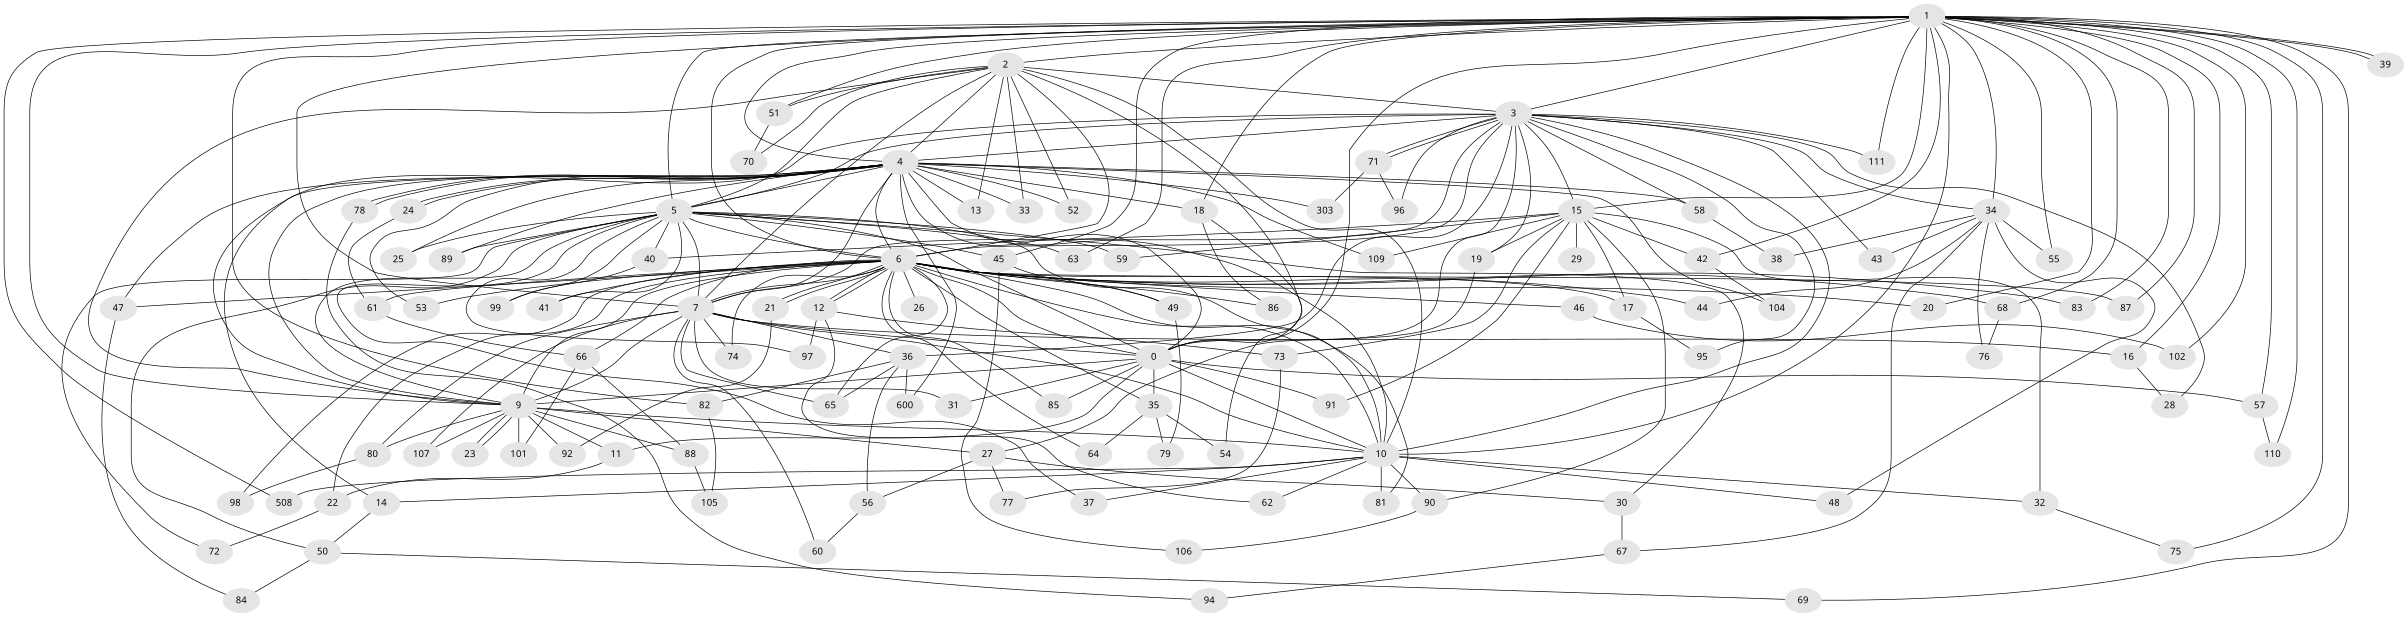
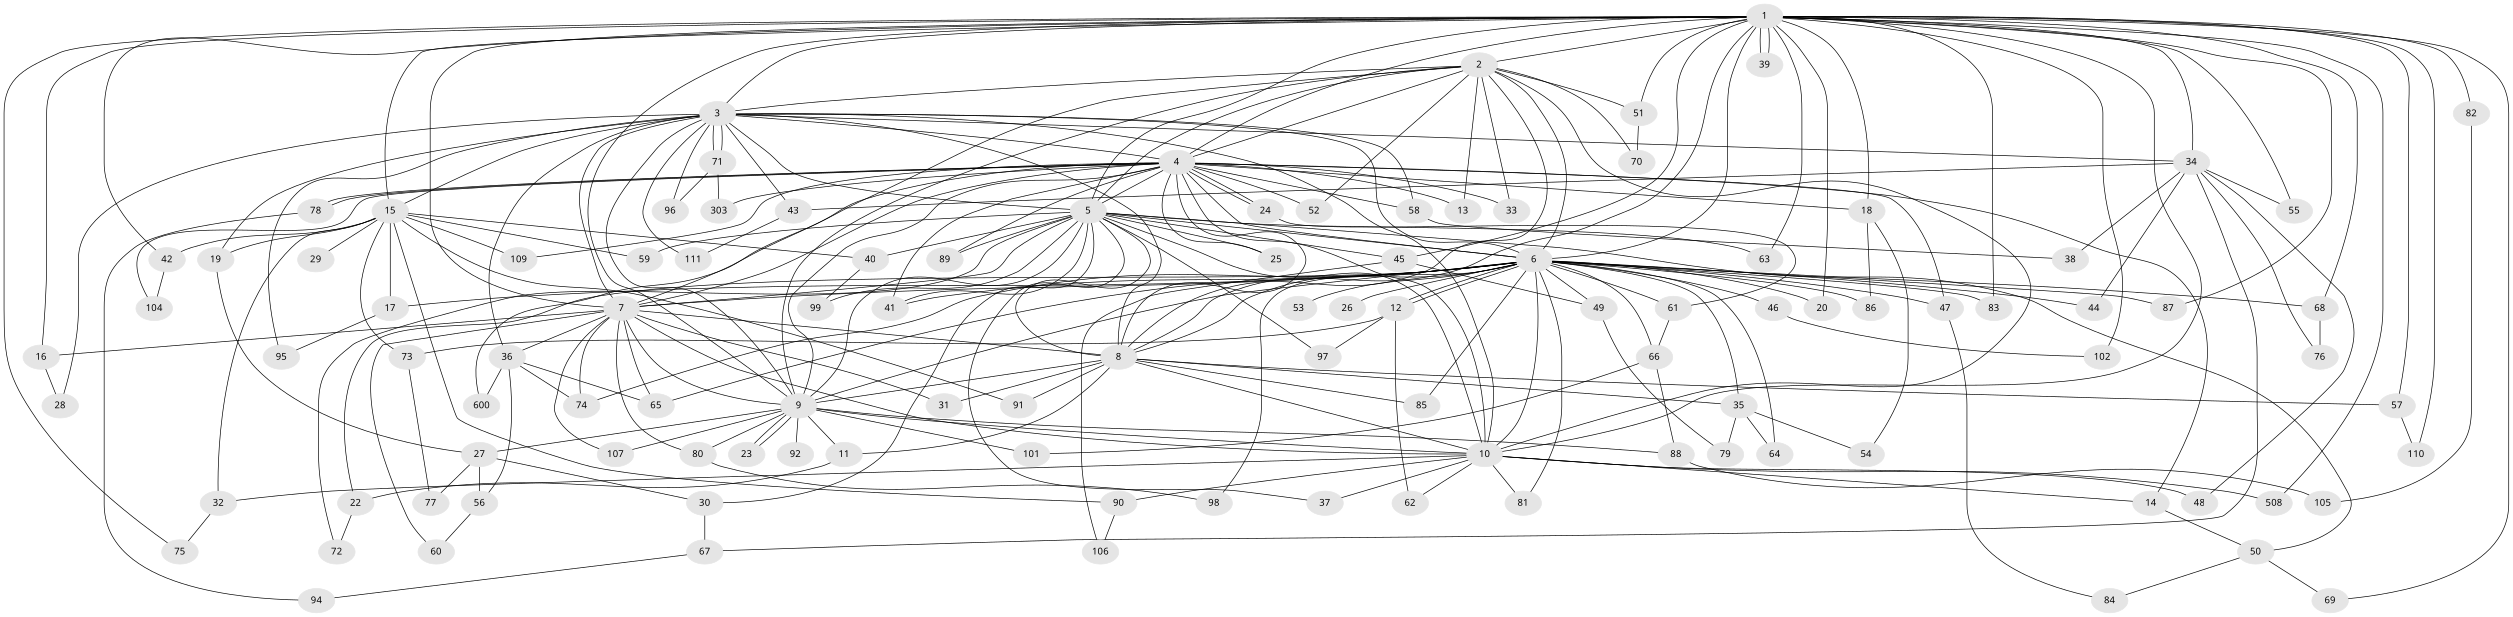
(1893, 87) -> (758, 229)
(498, 193) -> (1030, 195)
(770, 308) -> none
(1154, 357) -> (1119, 357)
(836, 375) -> (545, 382)
